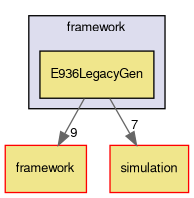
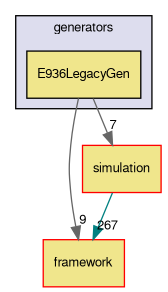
(97, 28) -> (84, 28)
none -> (105, 210)
